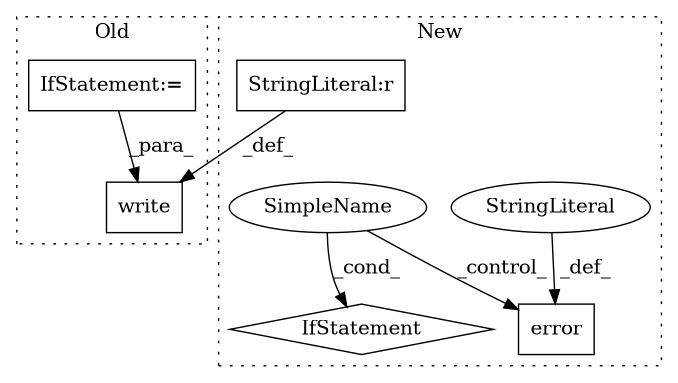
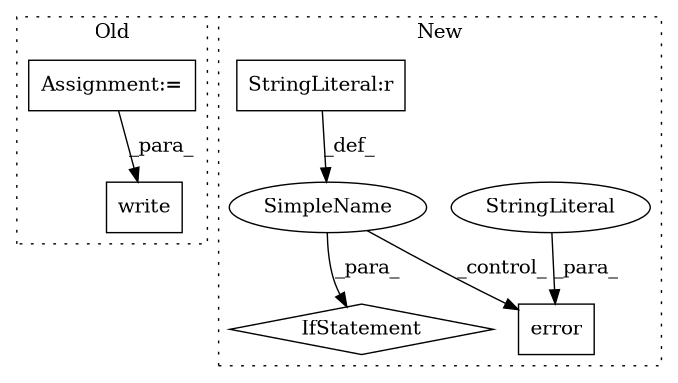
(112, 85) -> (112, 85)
(238, 143) -> (324, 139)
(367, 268) -> (367, 268)
(586, 268) -> (586, 268)
